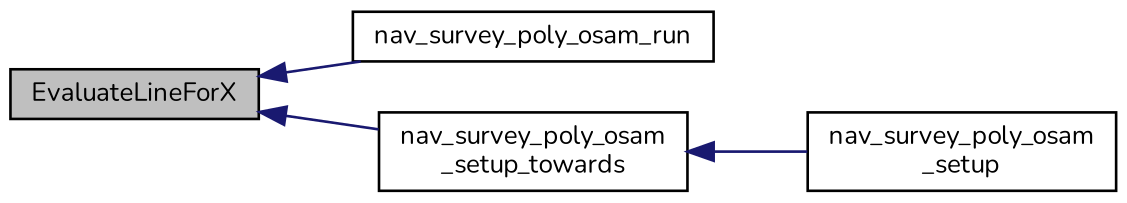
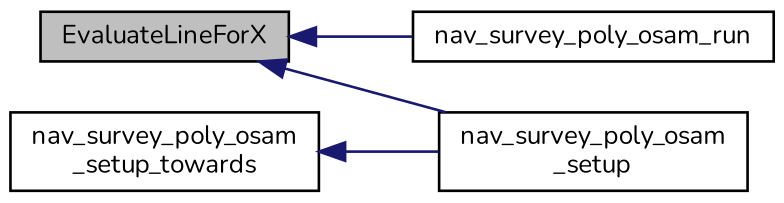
(332, 123) -> (365, 90)
